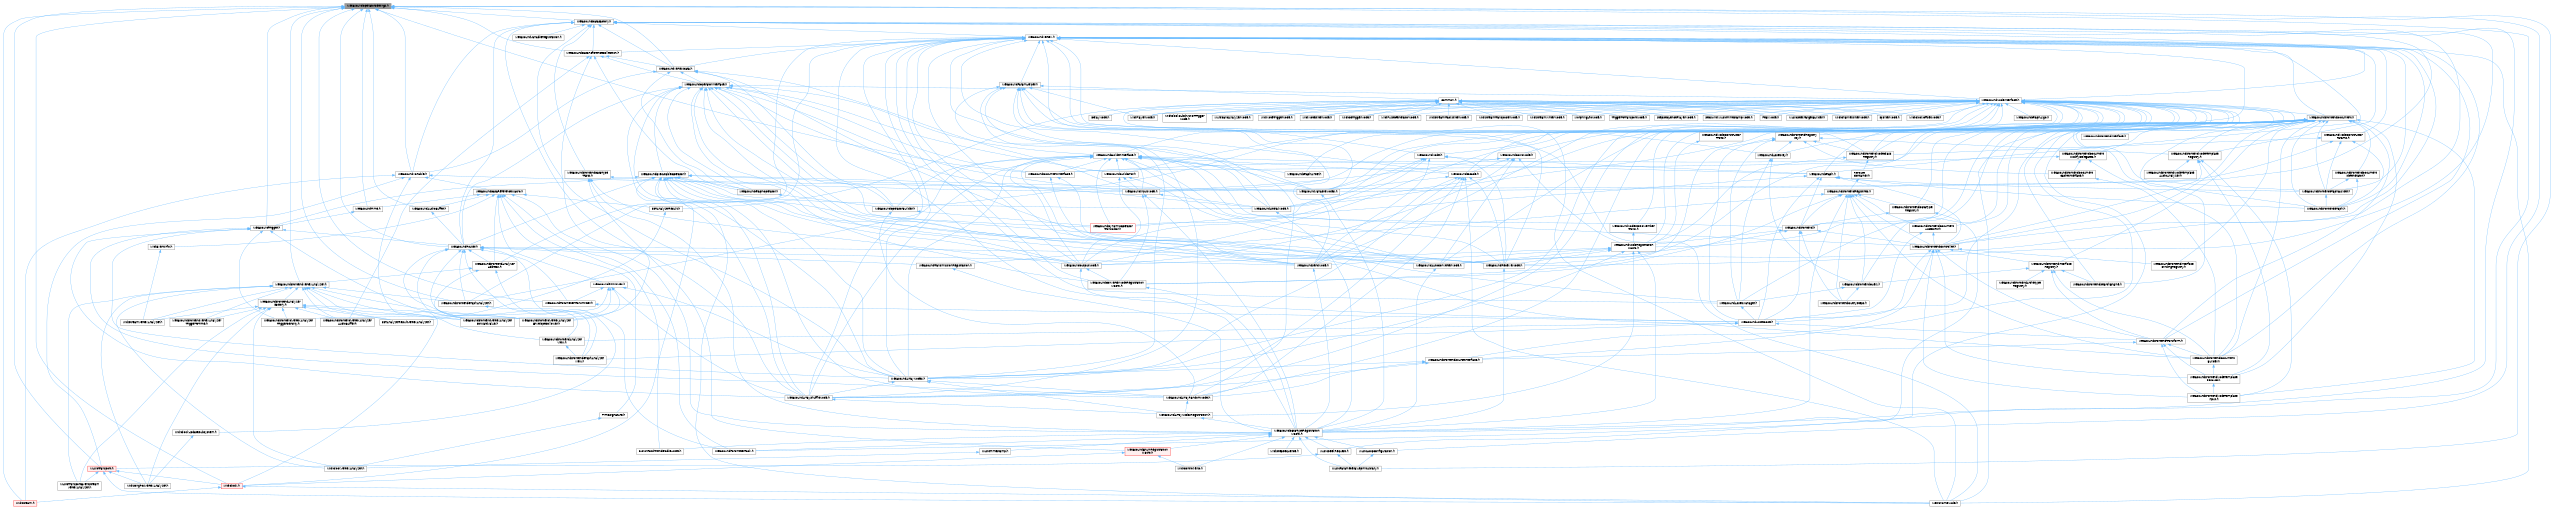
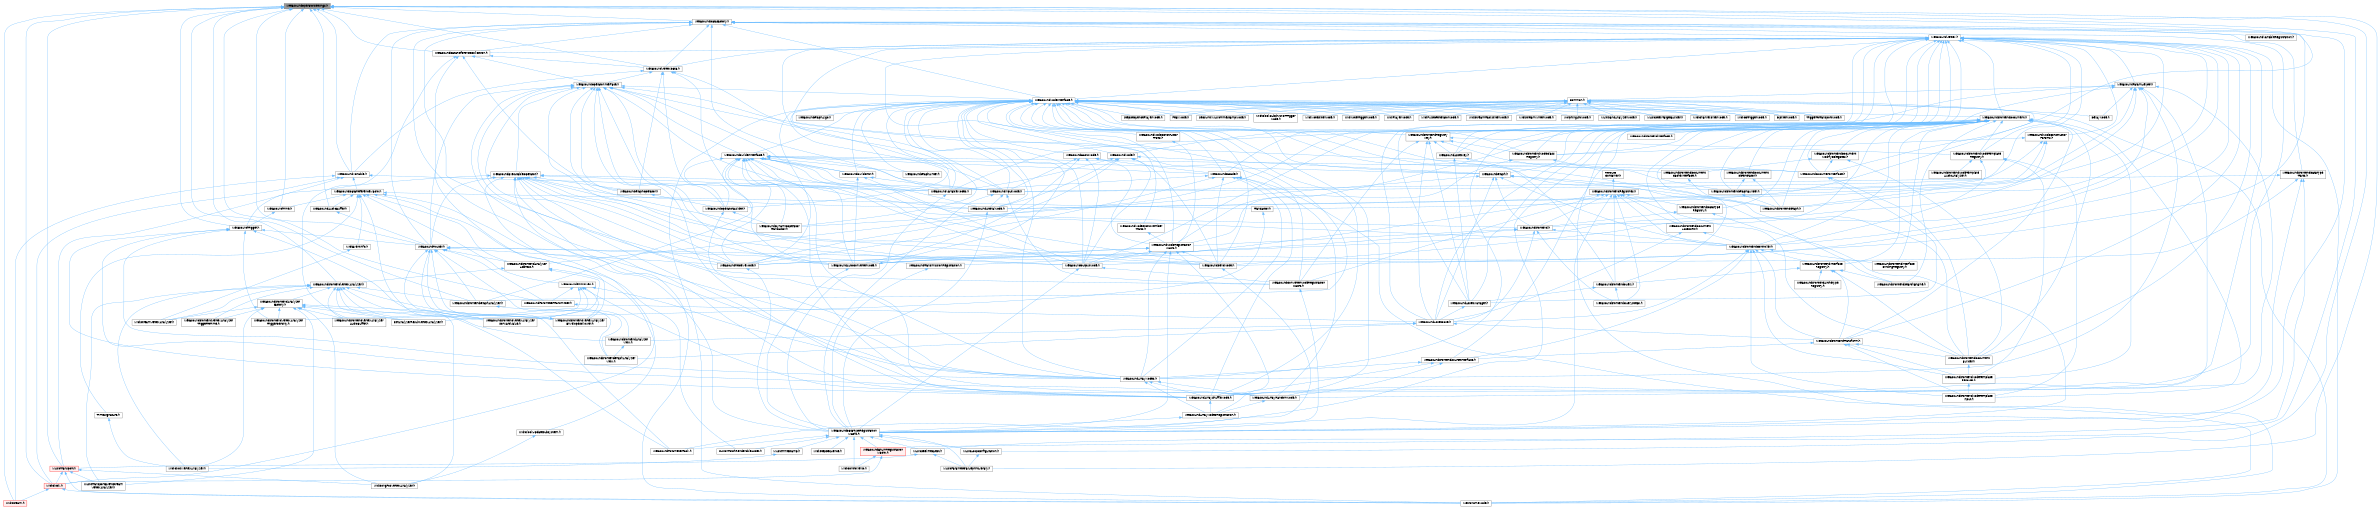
(2091, 32) -> (2305, 102)
(1083, 102) -> (2118, 102)
(1500, 118) -> none
(1925, 118) -> none
(666, 209) -> (1262, 209)
(1113, 228) -> (779, 228)
(425, 307) -> (438, 308)
